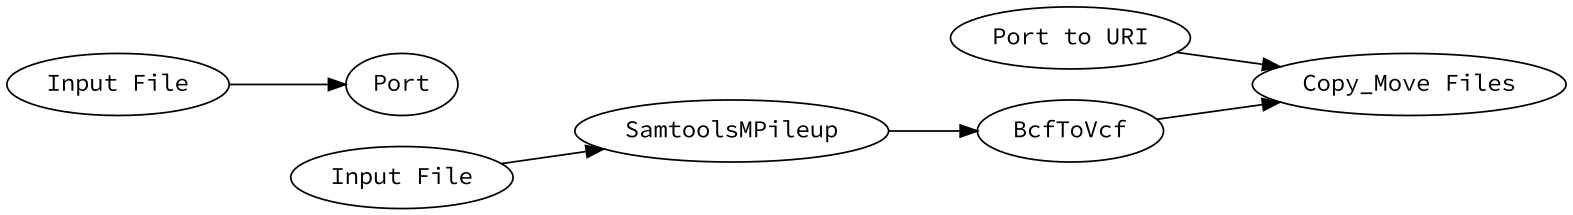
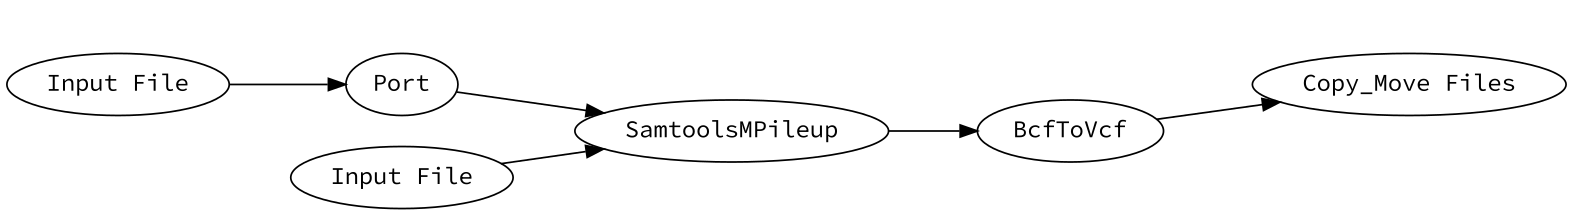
(1070, 38) -> none
none -> (521, 101)
